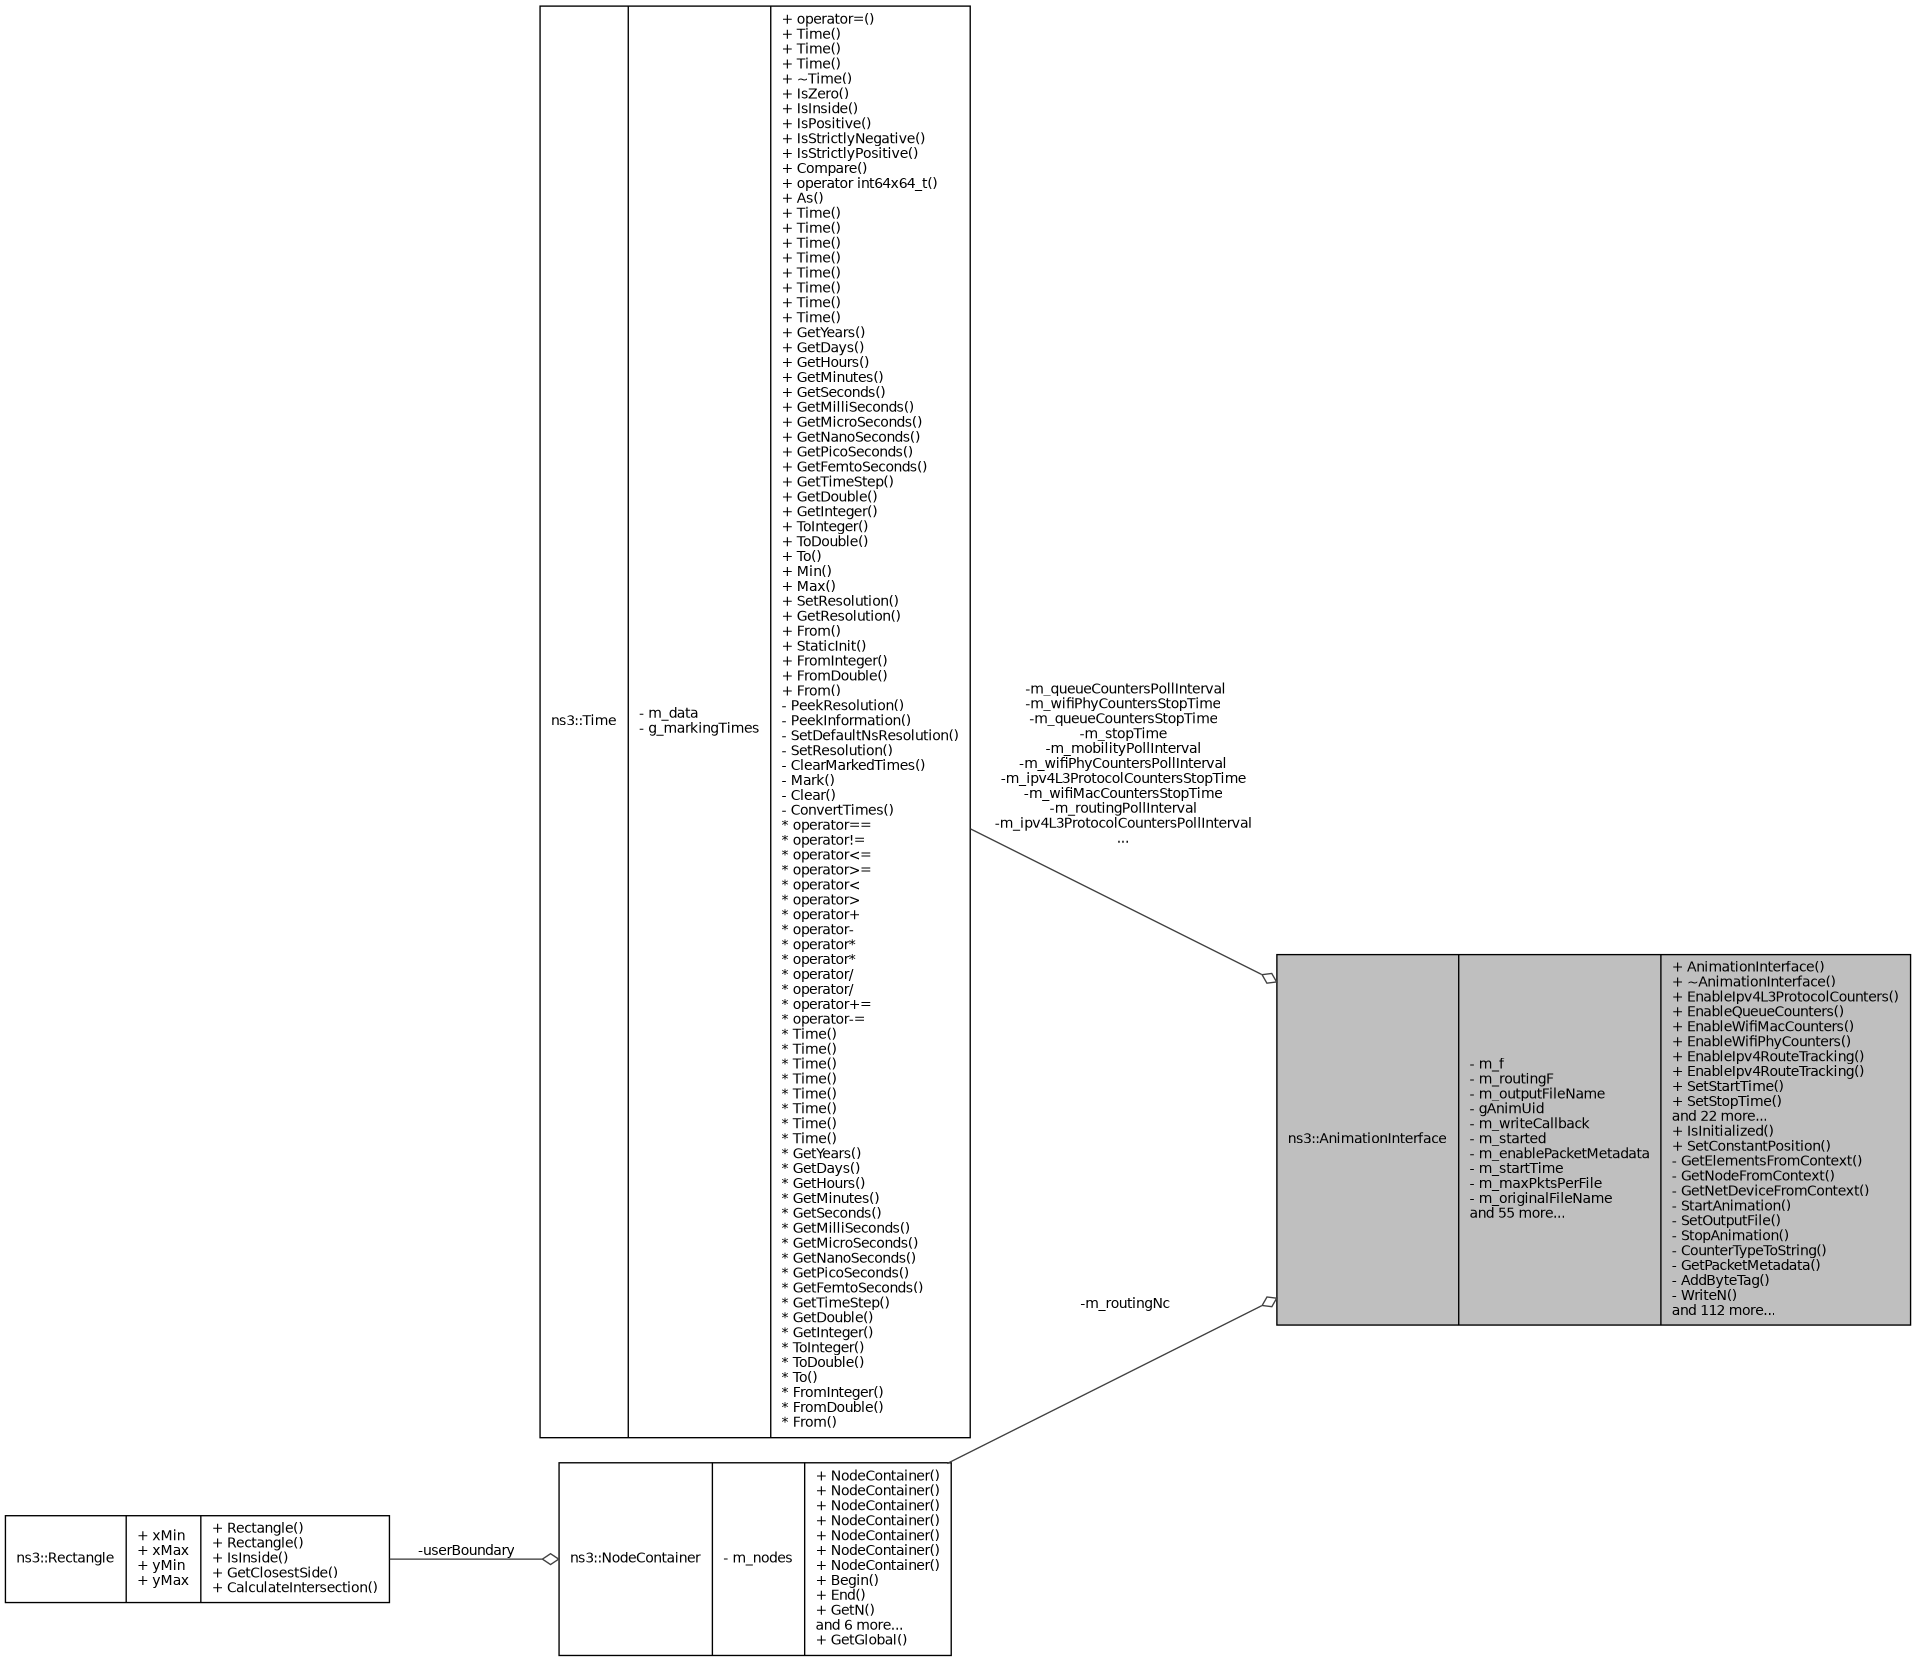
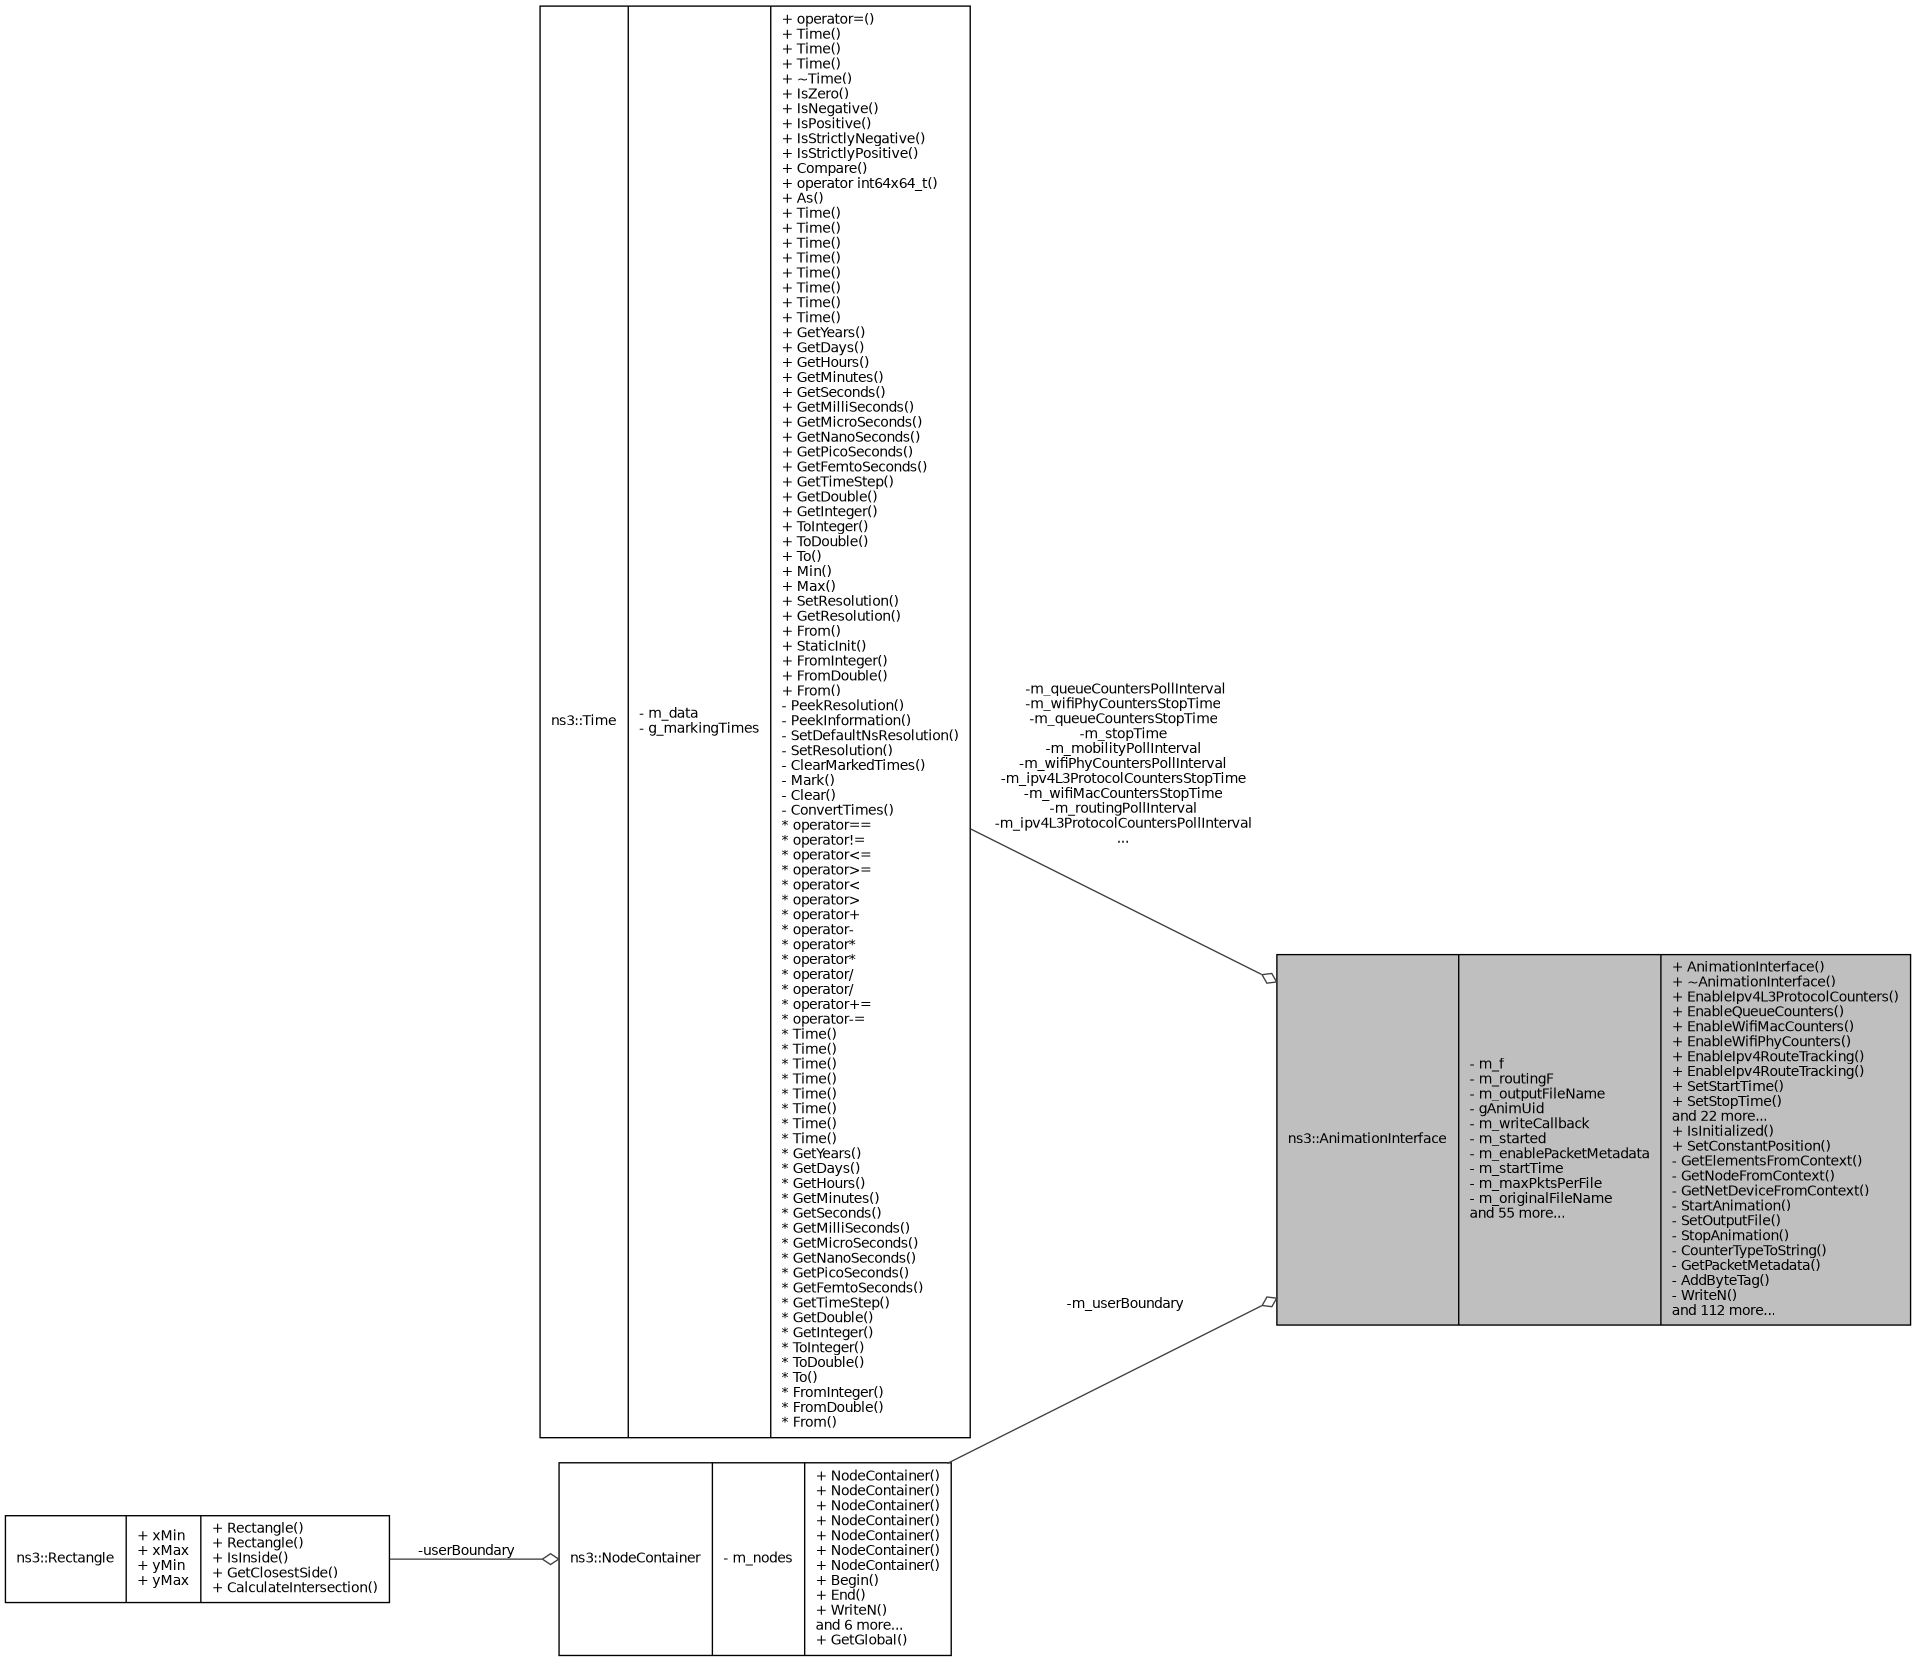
(820, 109) -> (830, 109)
(1124, 1305) -> (1124, 1305)
(845, 1611) -> (851, 1611)
